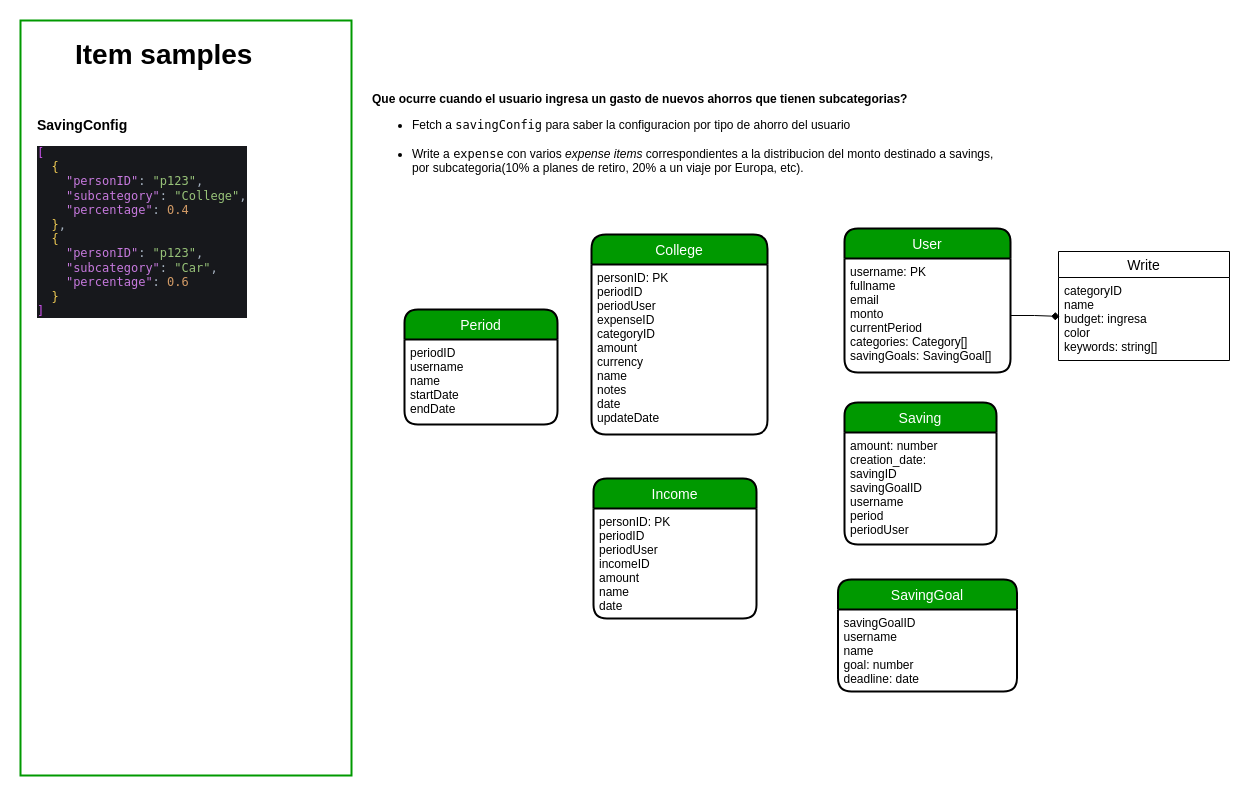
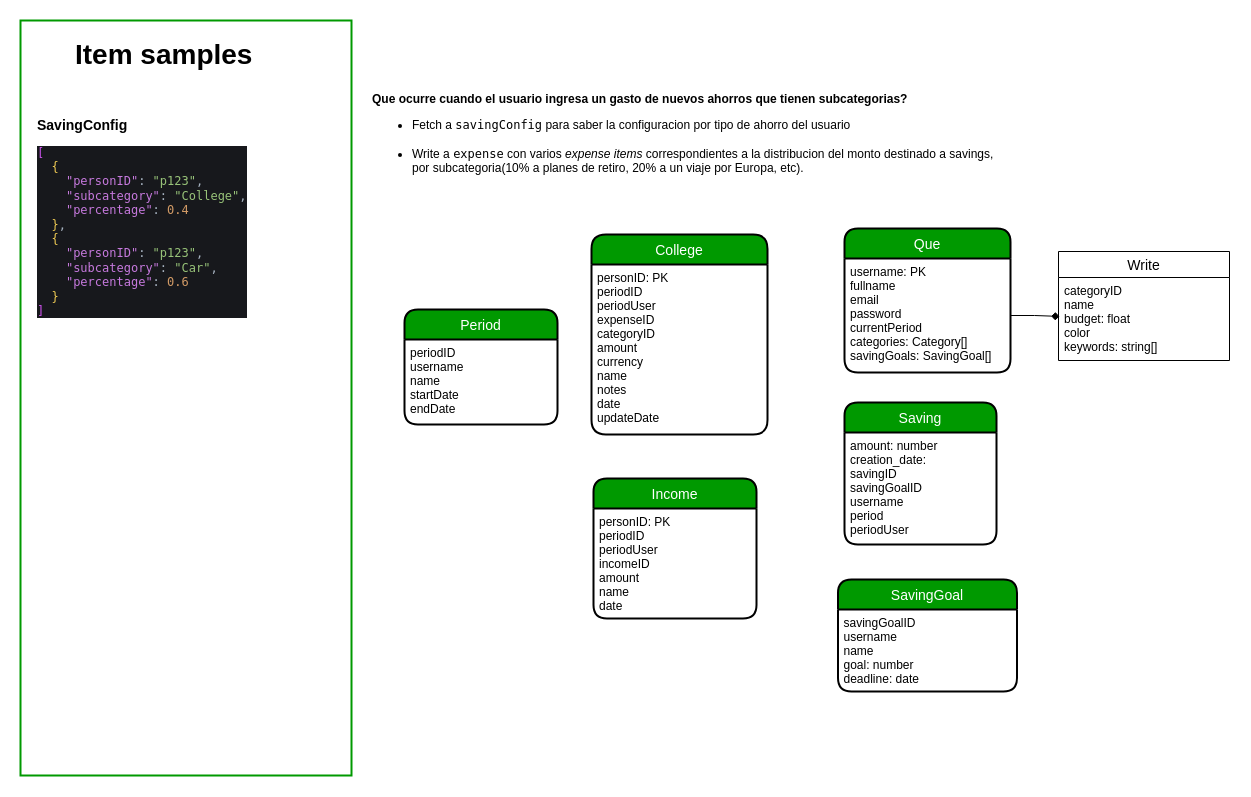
(927, 244) -> (927, 244)
(887, 272) -> (887, 272)
(1098, 291) -> (1098, 291)
